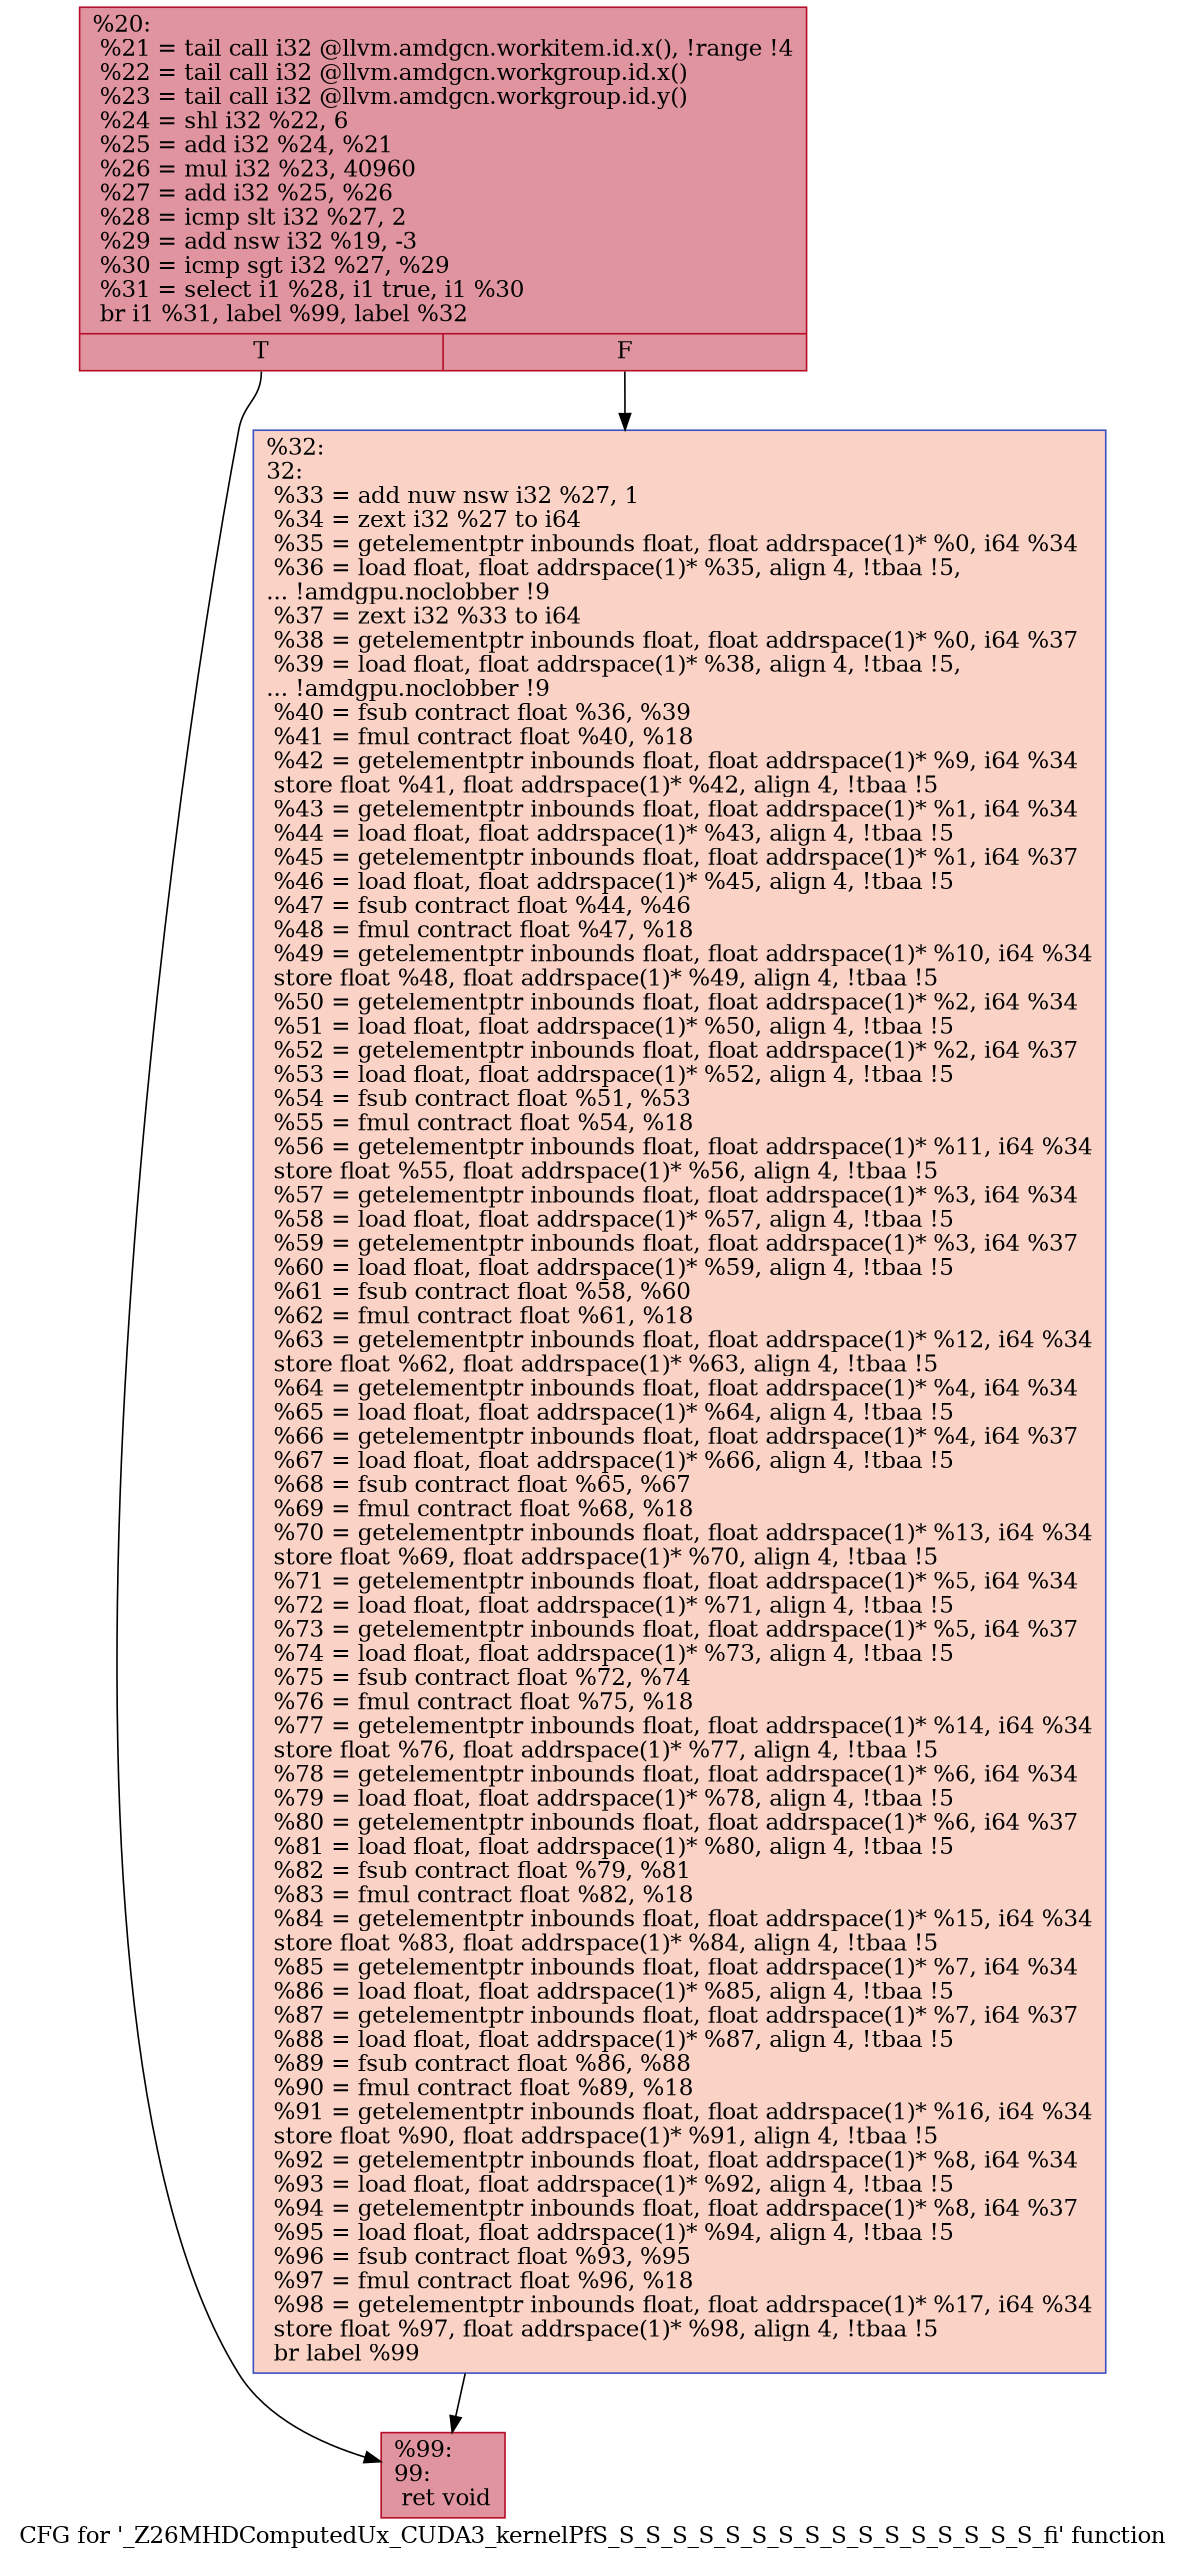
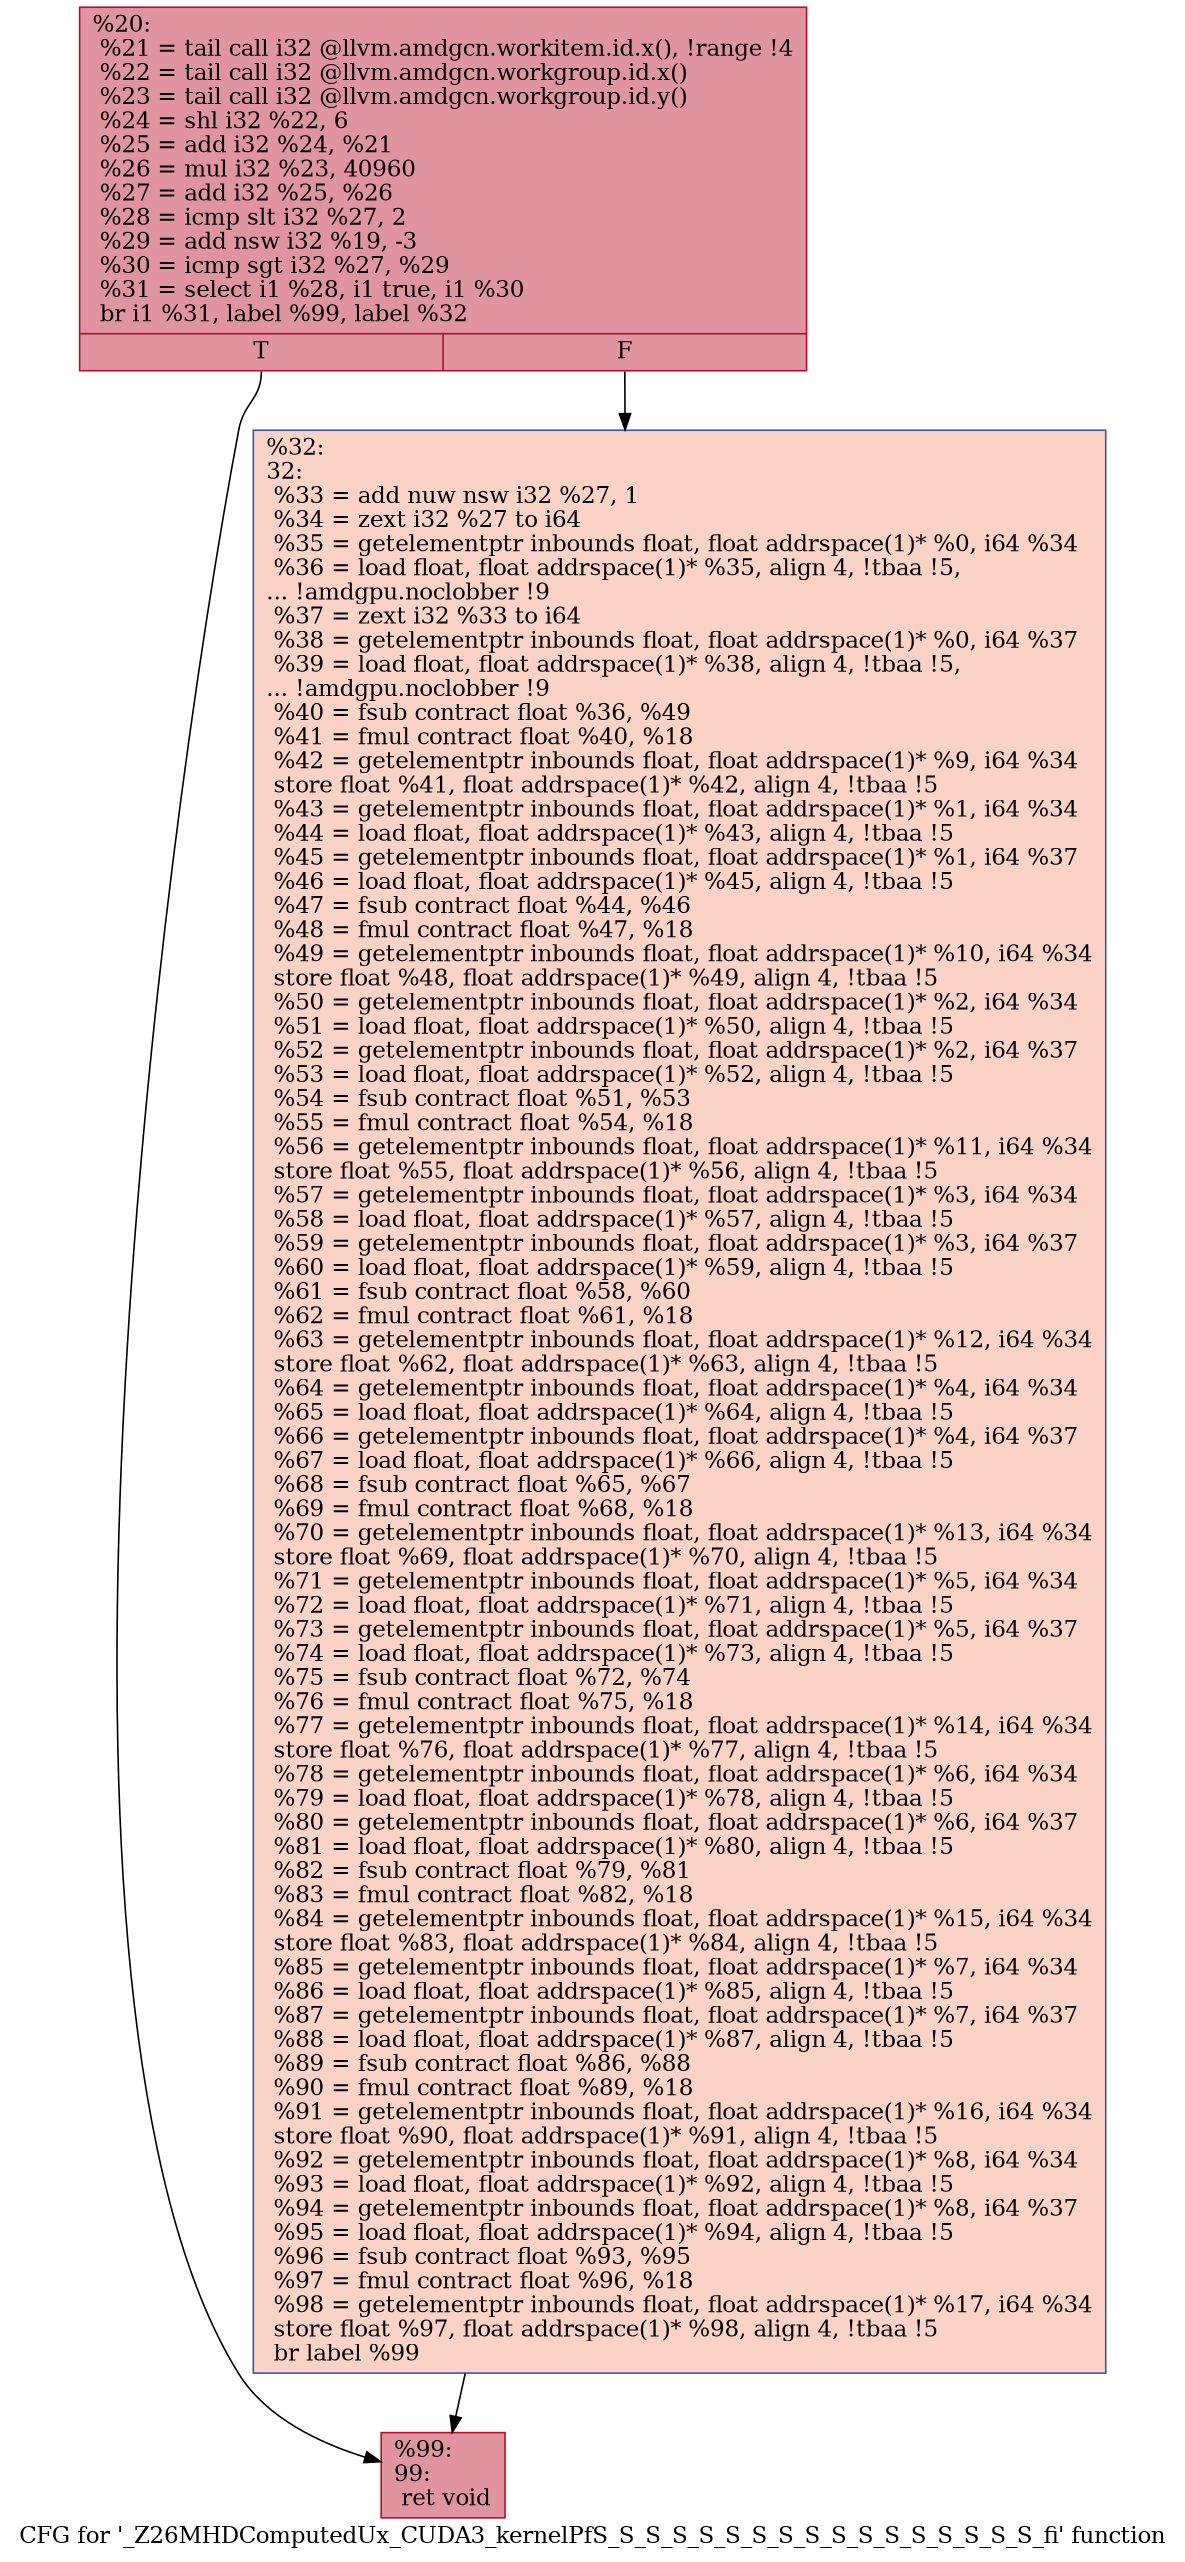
(479, 713) -> (479, 713)
